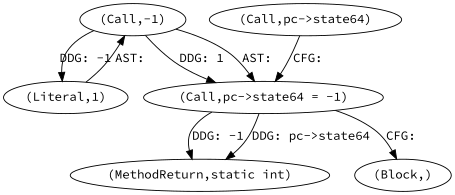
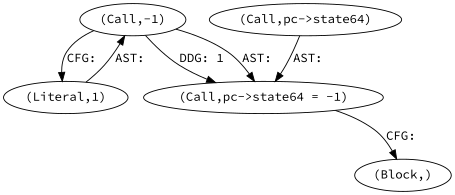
(85, 59) -> (85, 59)
(312, 59) -> (312, 59)
(200, 175) -> none
